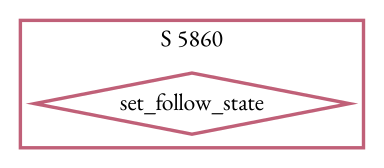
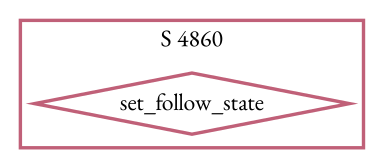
(192, 40) -> (192, 40)
